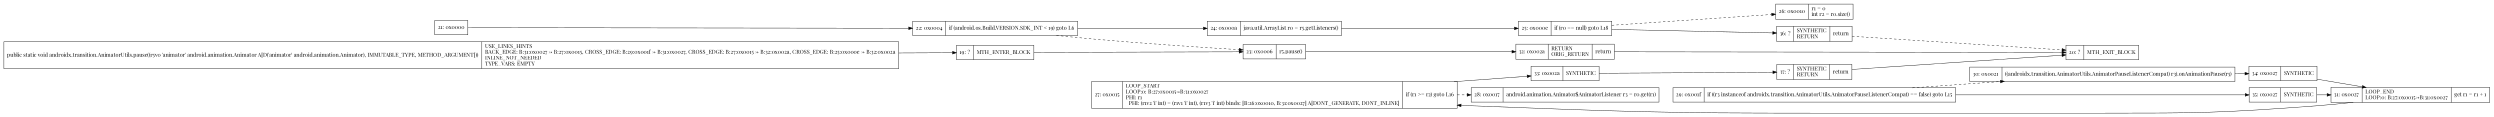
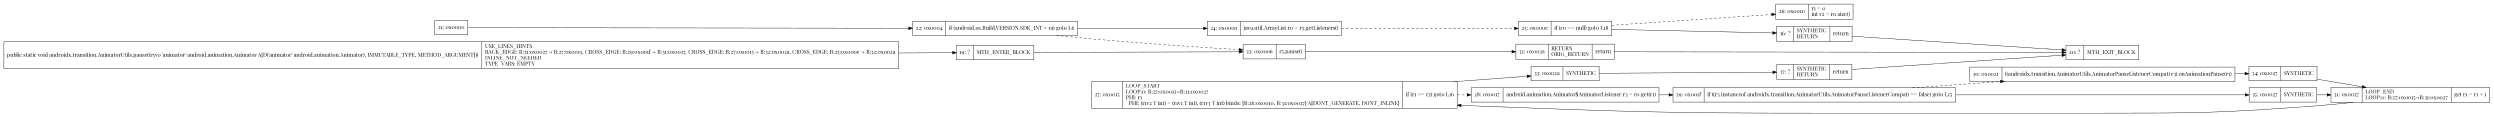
(1428, 28) -> (1428, 28)
(1957, 43) -> (1957, 43)
none -> (1664, 95)
